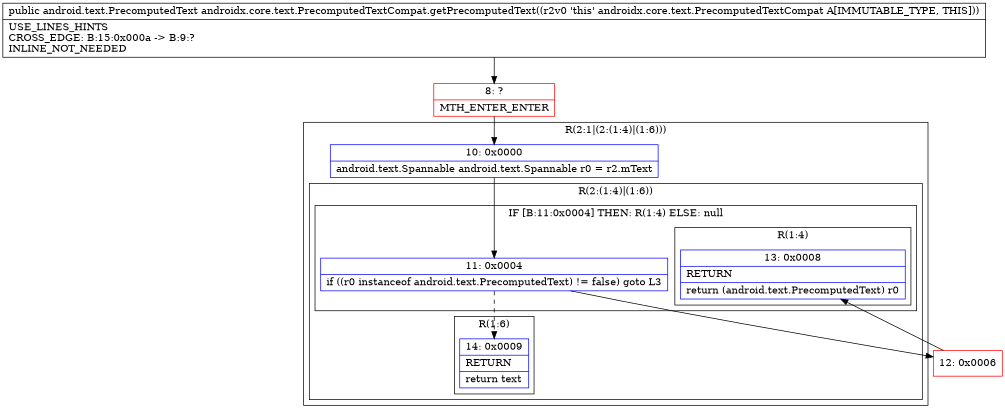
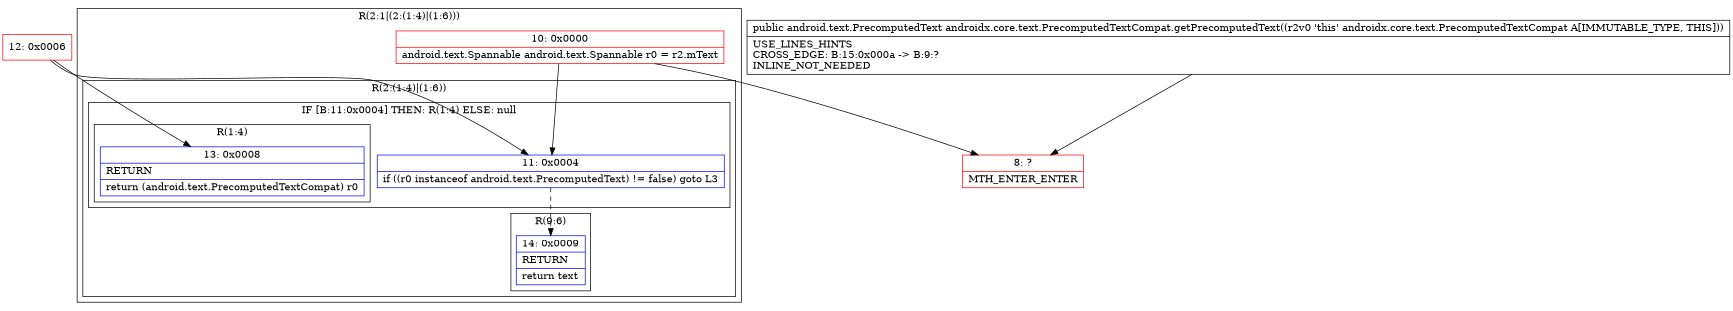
(494, 127) -> (814, 103)
(494, 161) -> (560, 47)
(793, 290) -> (232, 187)
(494, 325) -> (551, 222)
(748, 325) -> (390, 85)
